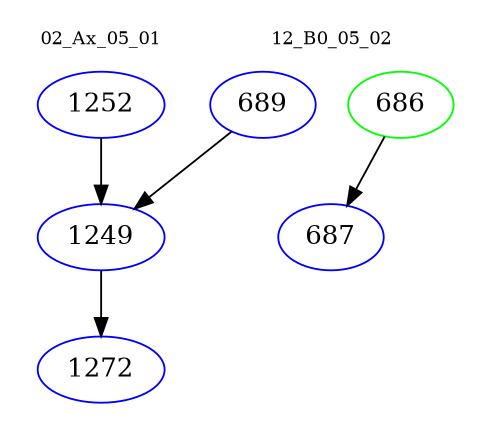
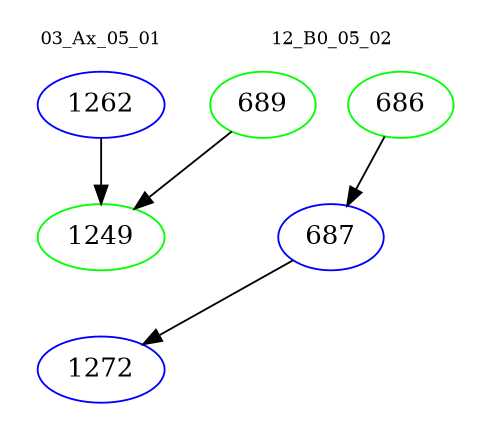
(101, 40) -> (101, 40)
(101, 105) -> (101, 105)
(263, 105) -> (263, 105)
(101, 237) -> (101, 237)
(101, 294) -> (226, 298)
